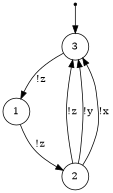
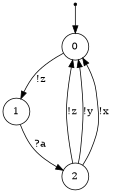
(75, 47) -> (75, 47)
(40, 144) -> (40, 144)
